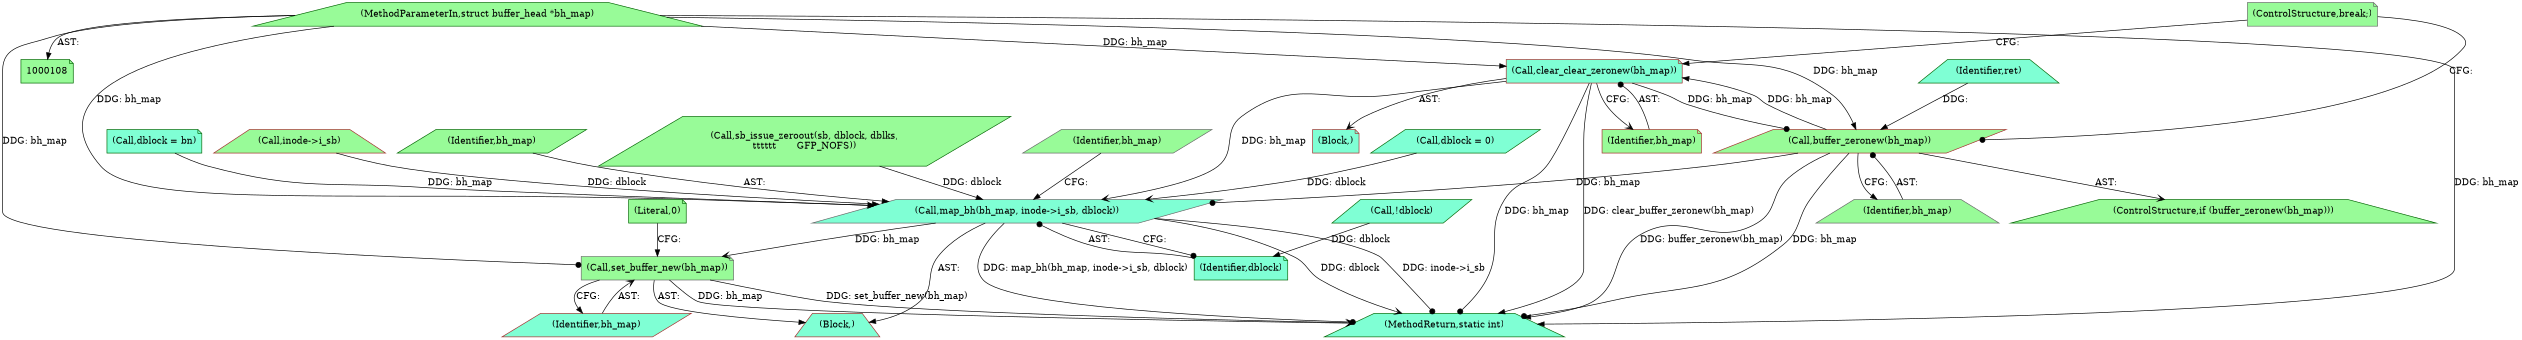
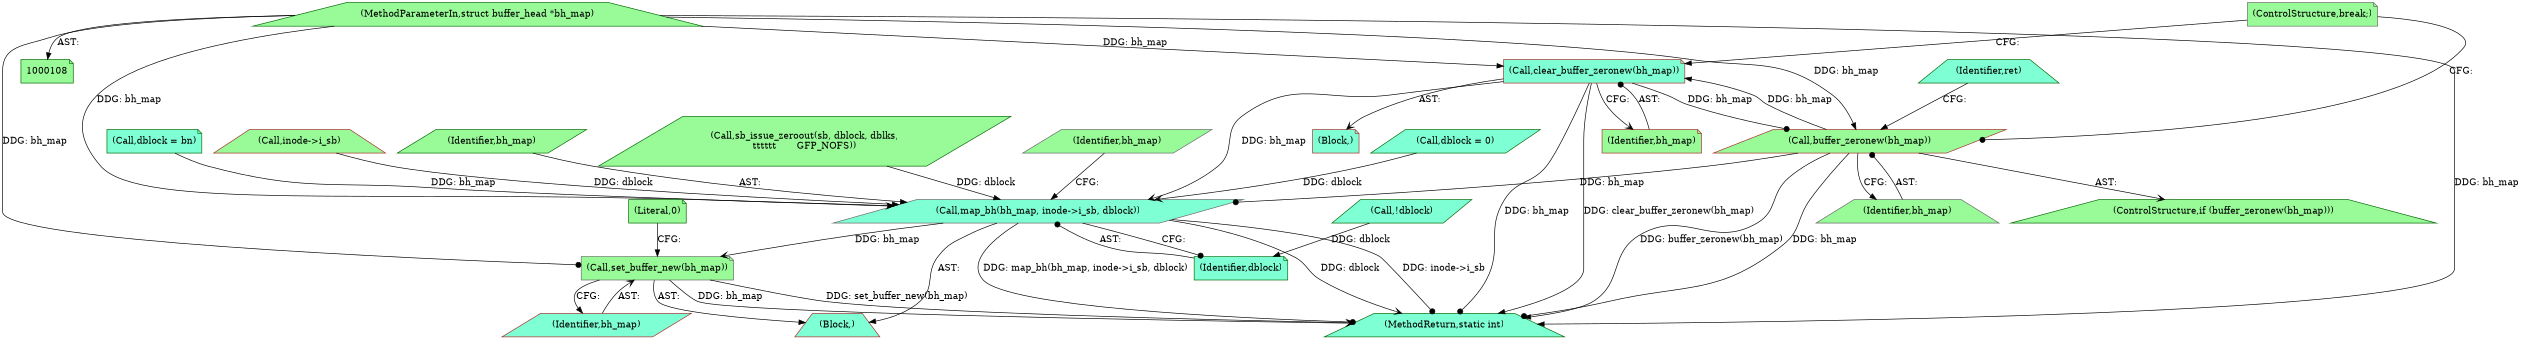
(1594, 71) -> (1594, 71)
(1957, 100) -> (1956, 100)
